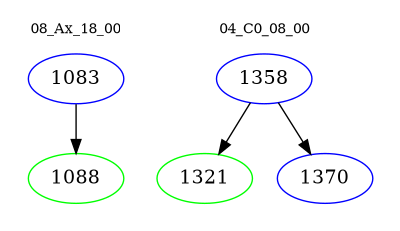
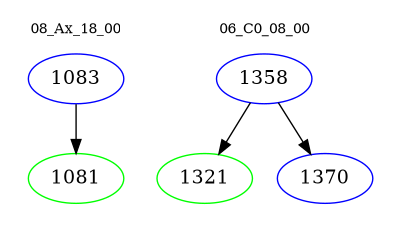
(265, 30) -> (265, 30)
(76, 178) -> (76, 178)
